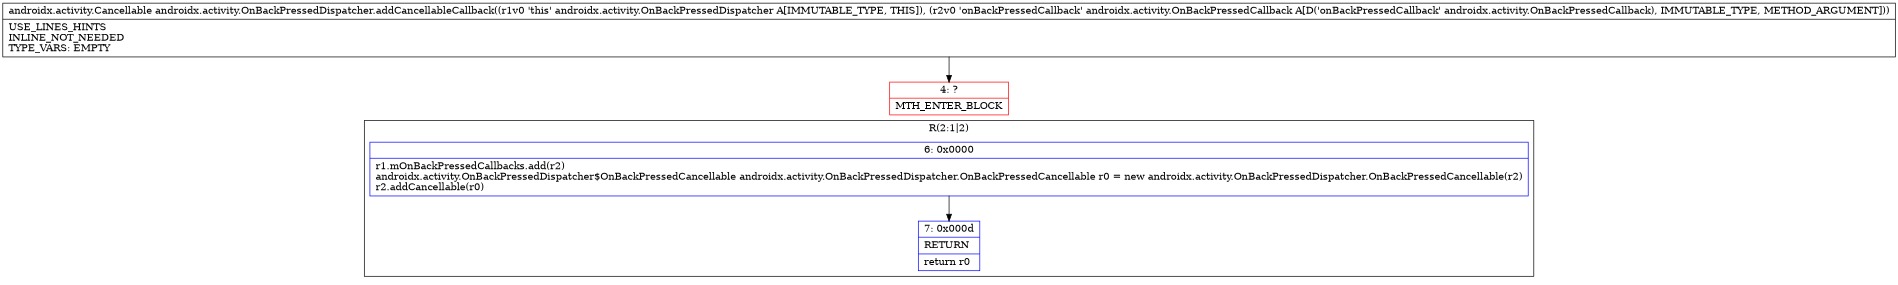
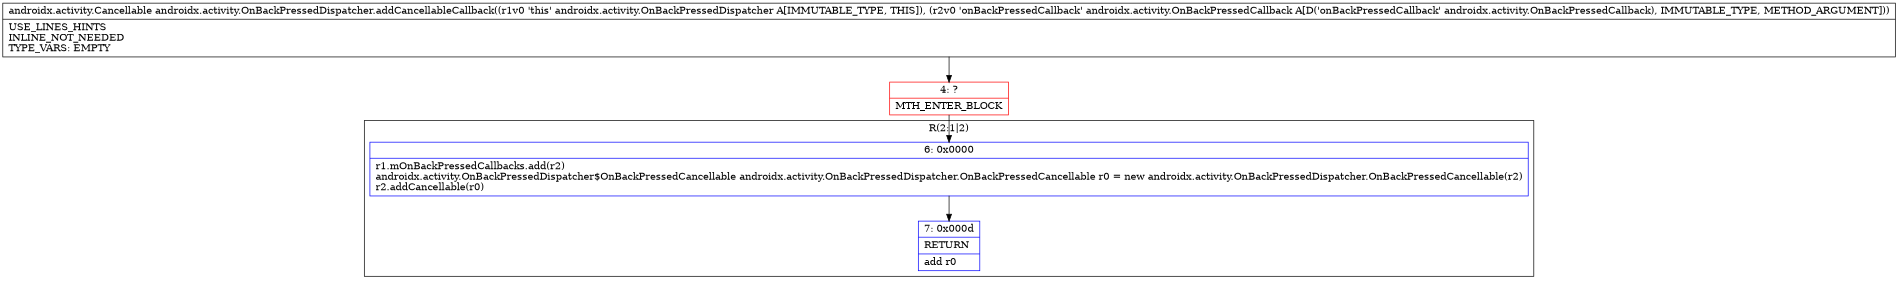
none -> (949, 125)
(947, 262) -> (940, 262)
